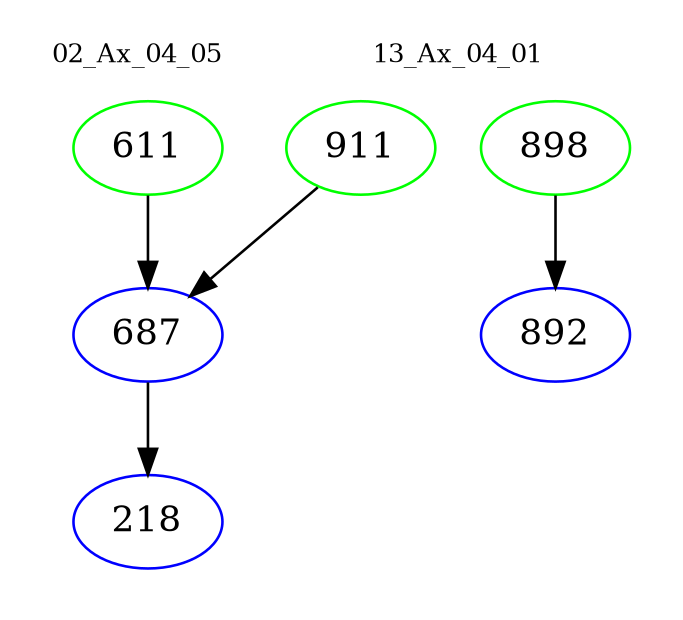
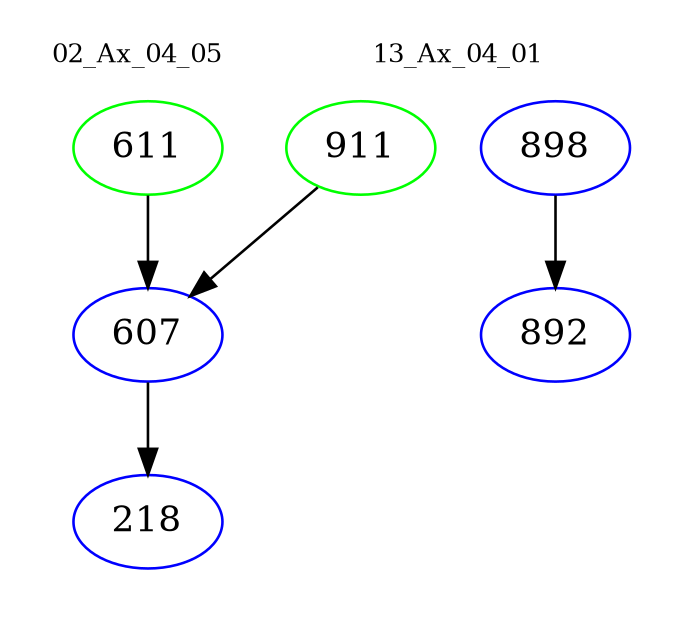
(556, 148) -> (556, 148)
(148, 335) -> (148, 335)
